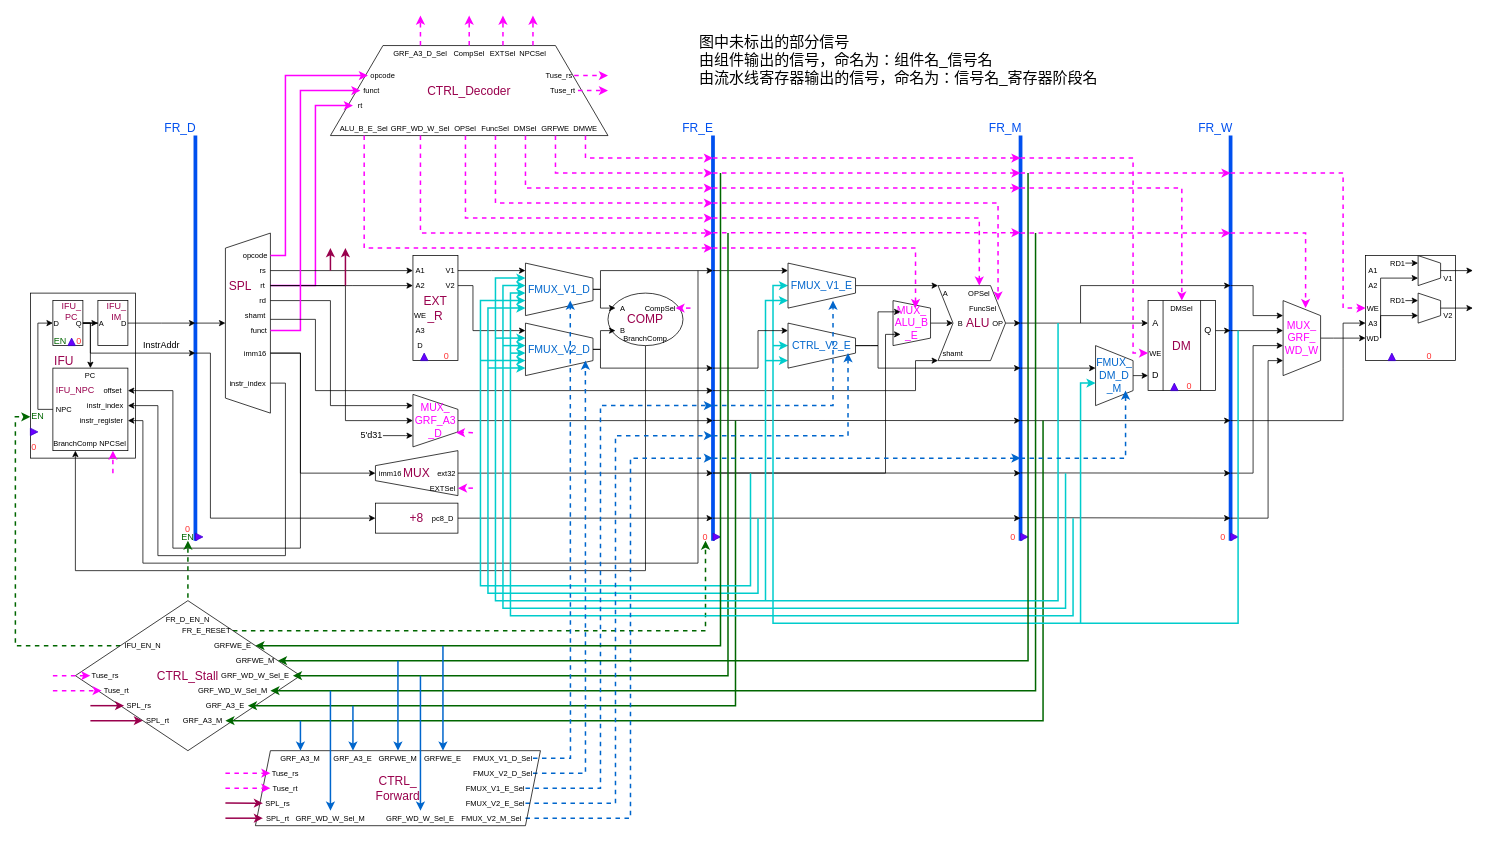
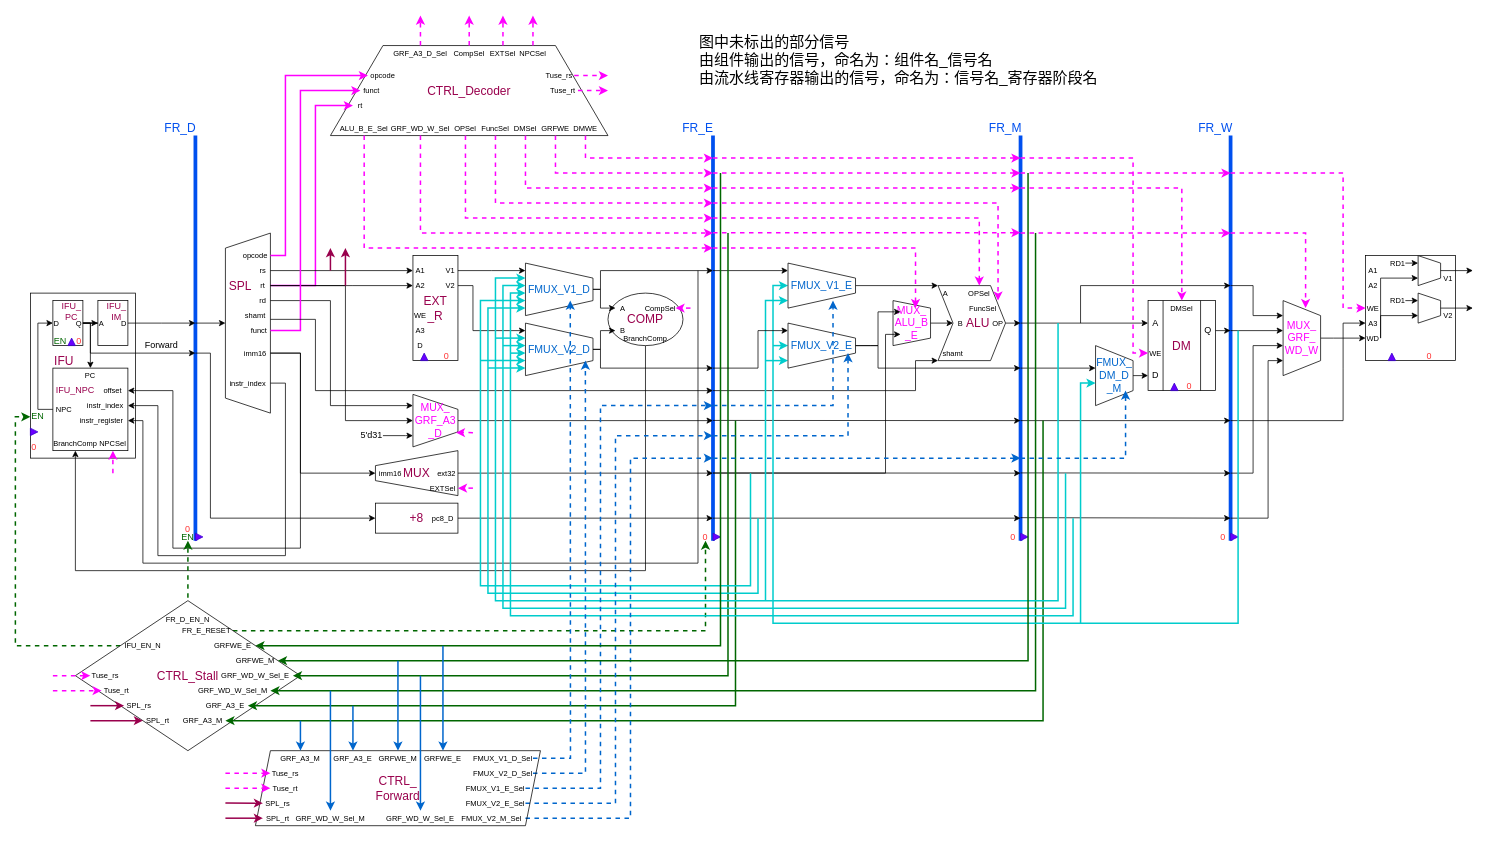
(162, 345) -> (162, 345)
(822, 345) -> (822, 345)
